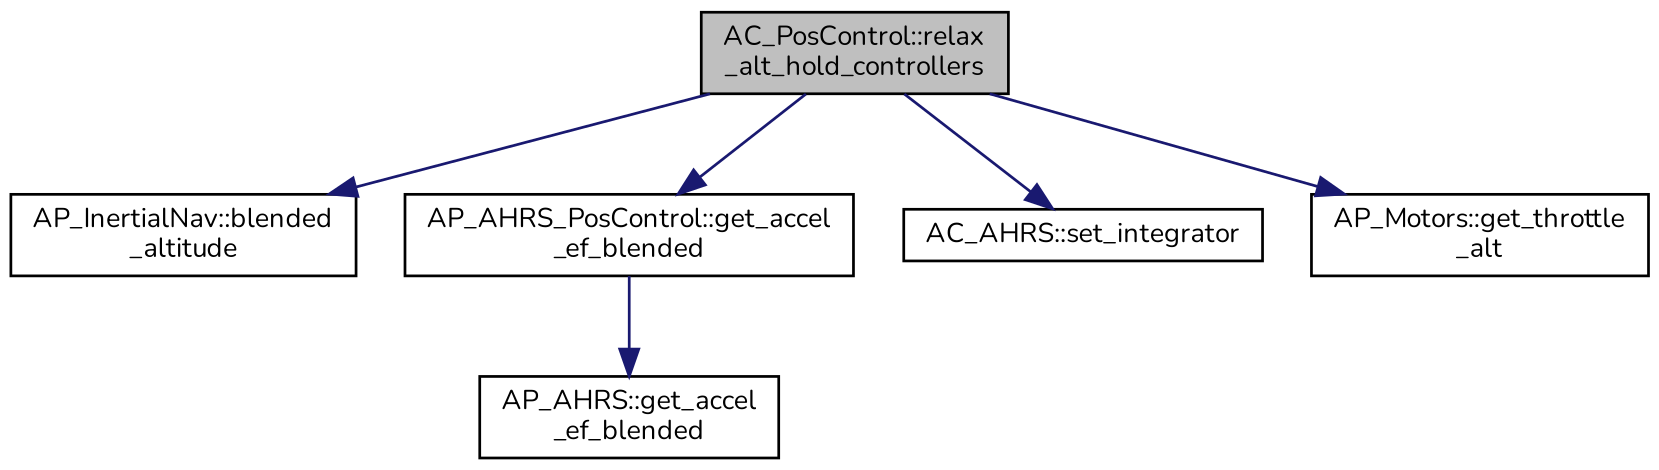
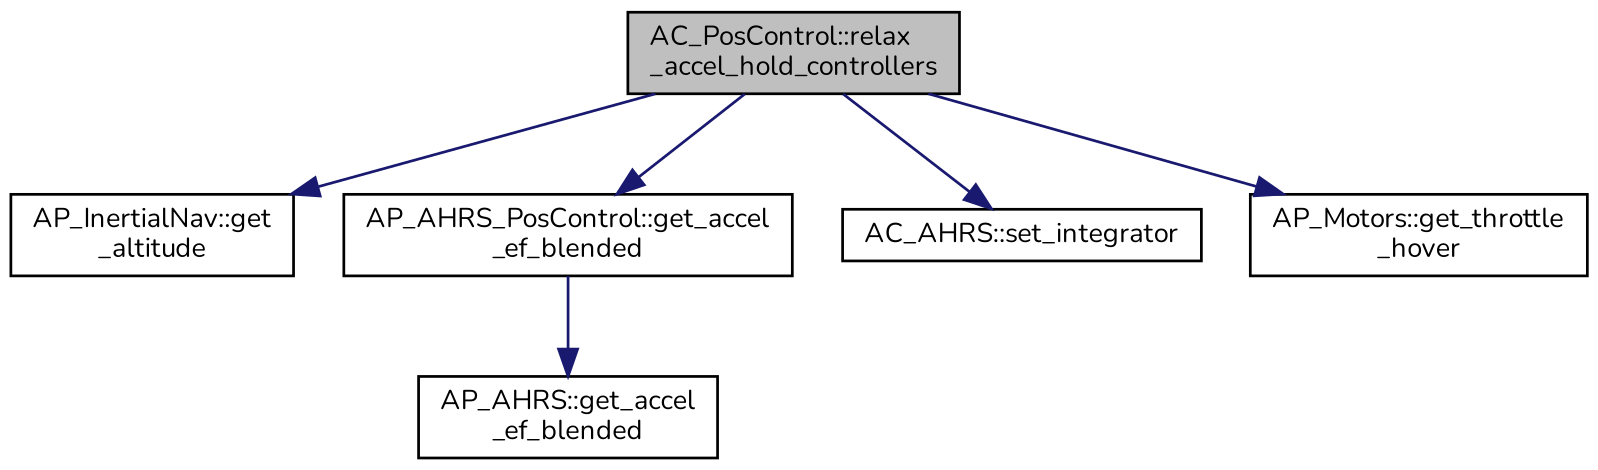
(855, 53) -> (794, 53)
(183, 235) -> (152, 235)
(1480, 235) -> (1419, 235)
